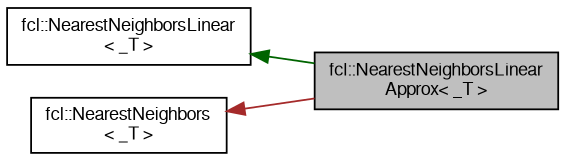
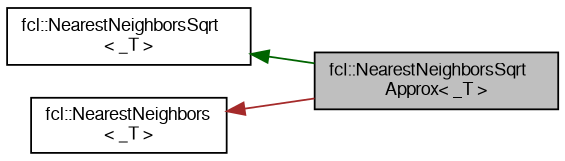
(129, 36) -> (129, 36)
(436, 81) -> (436, 81)
